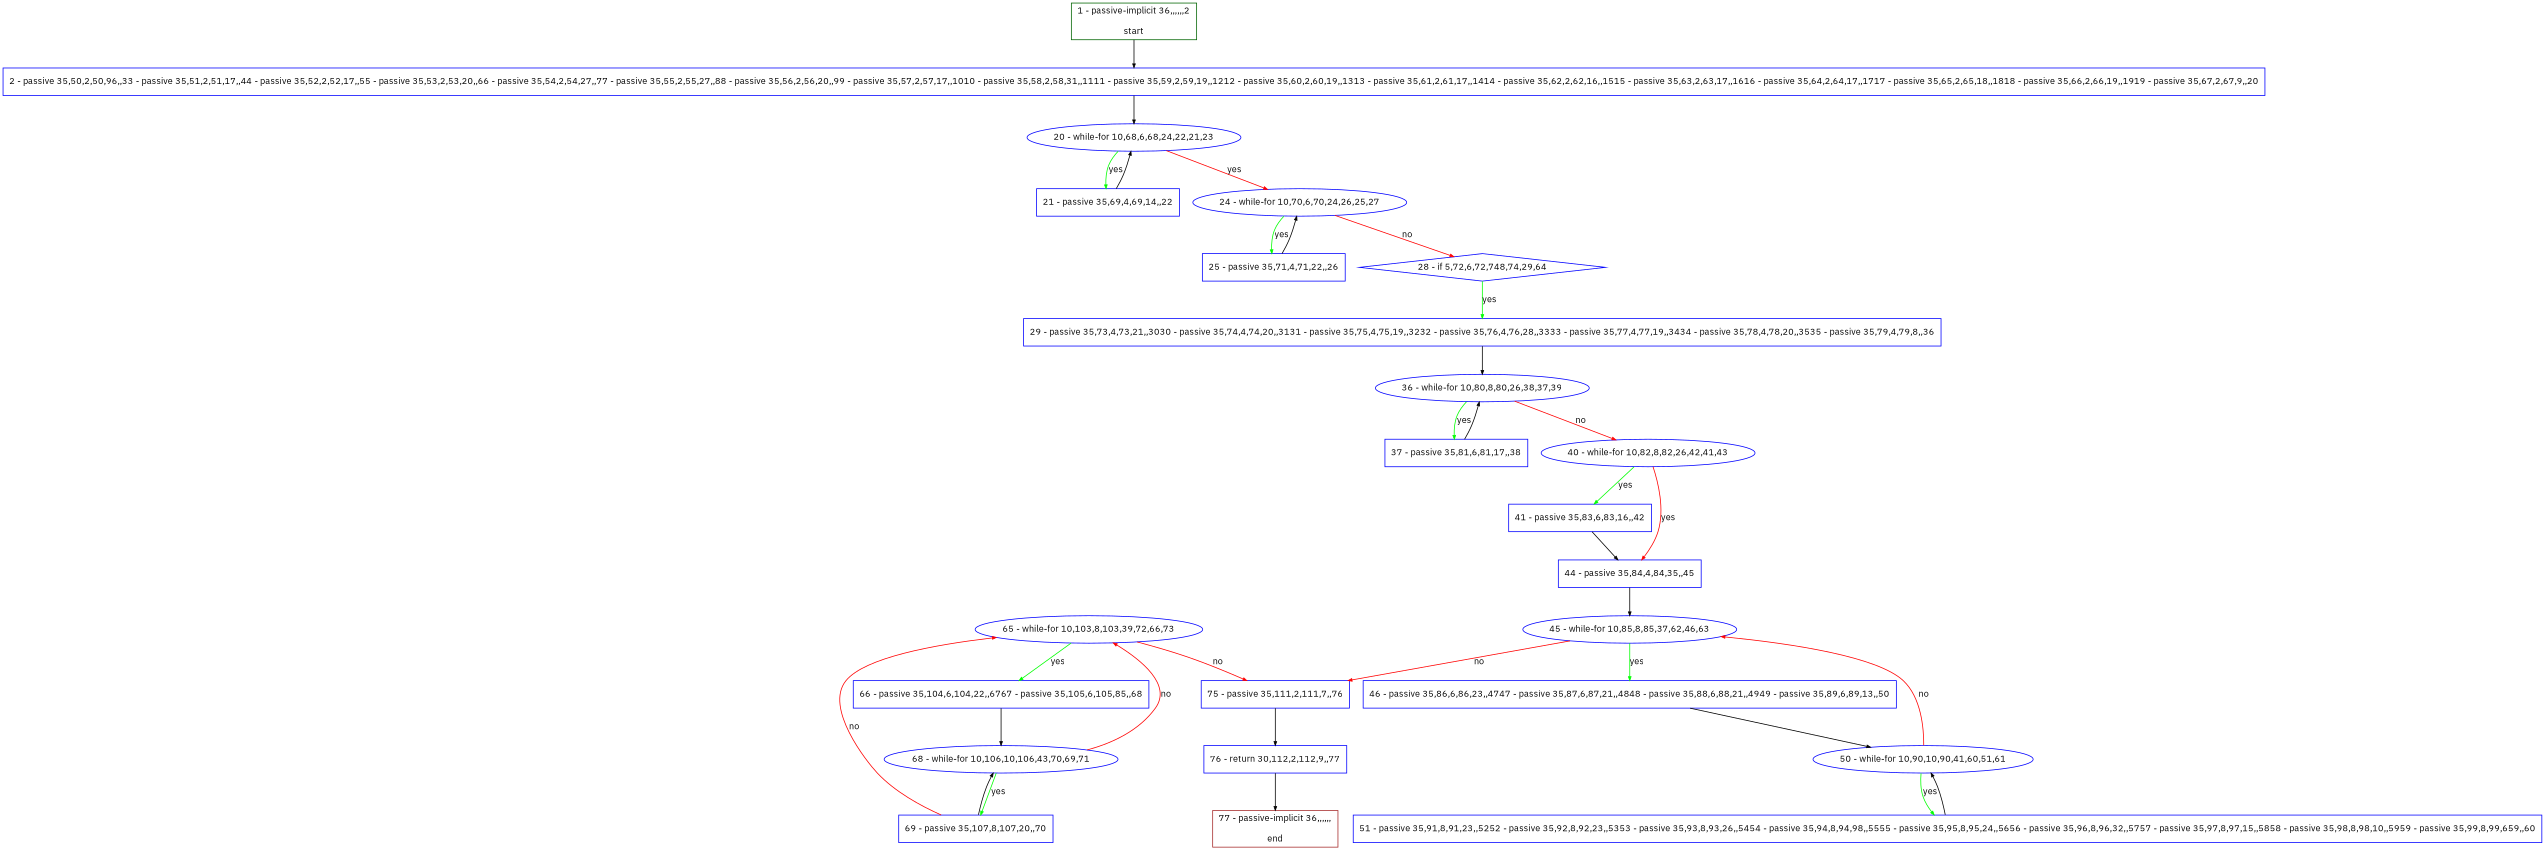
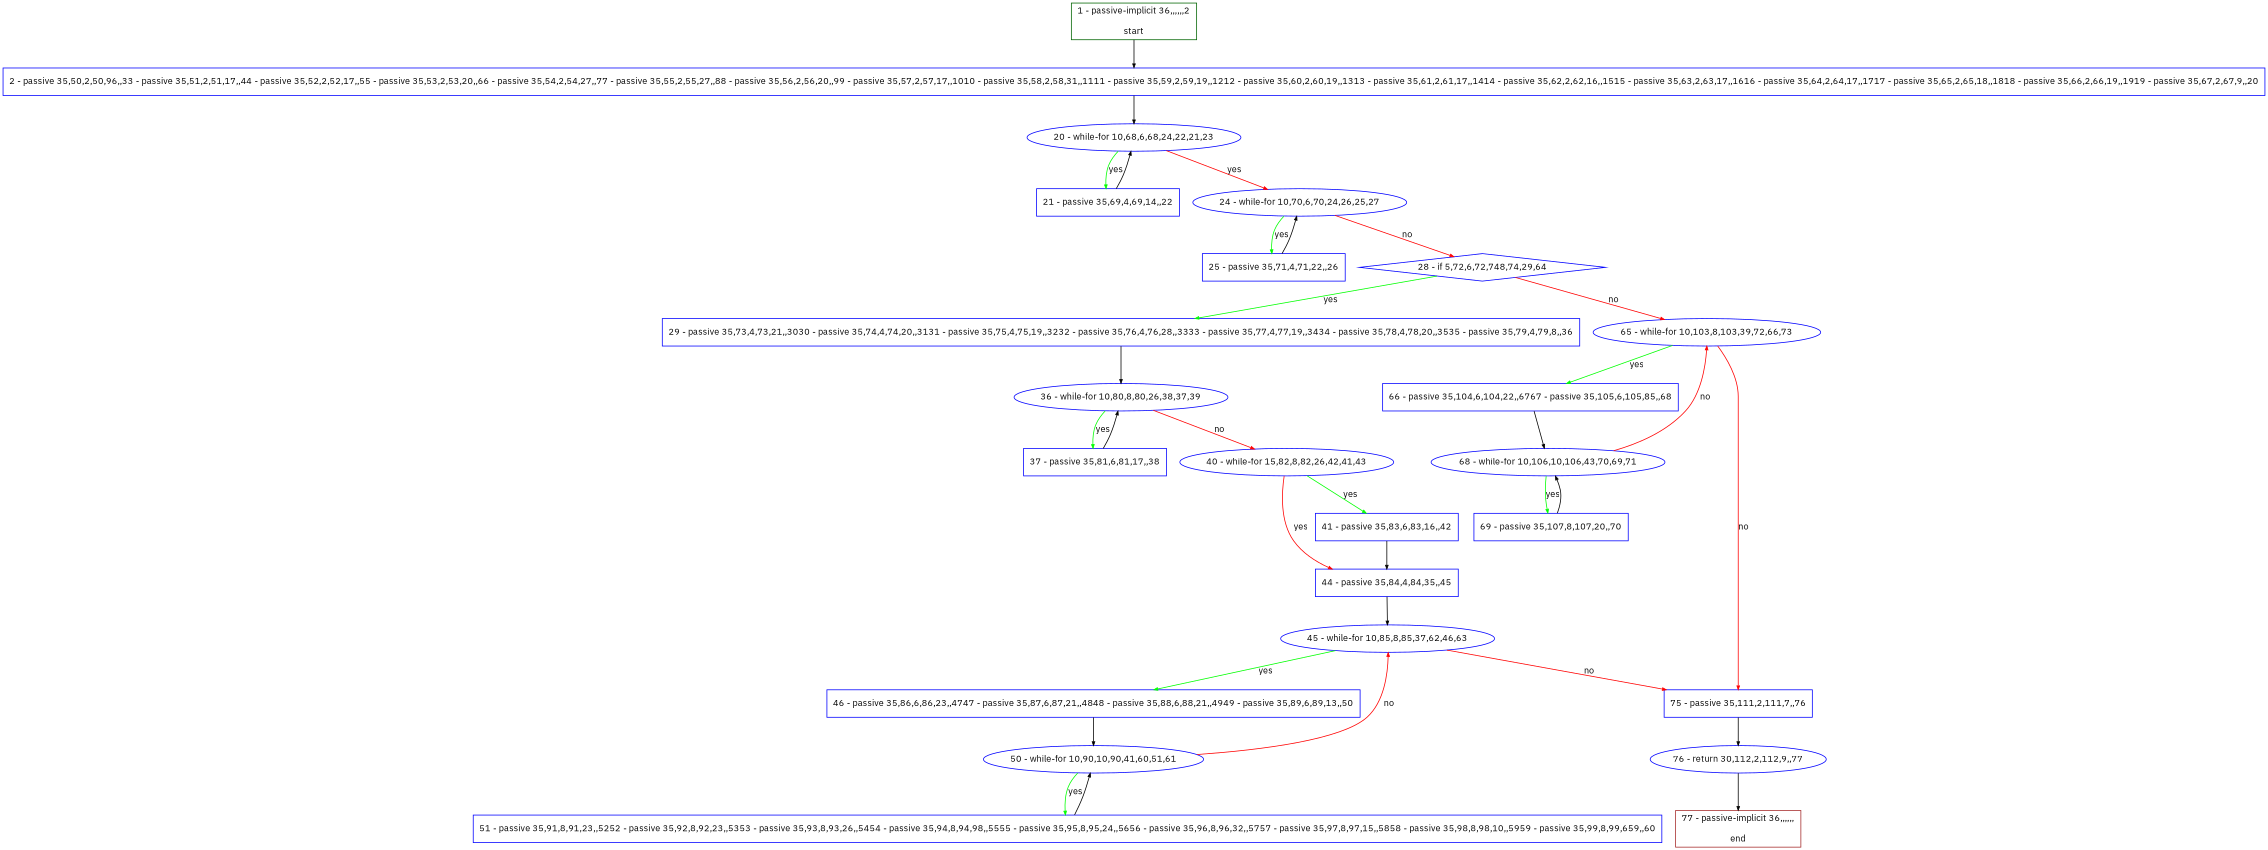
(1648, 453) -> (1287, 462)
(841, 693) -> (1588, 298)
(1275, 759) -> (1738, 759)
